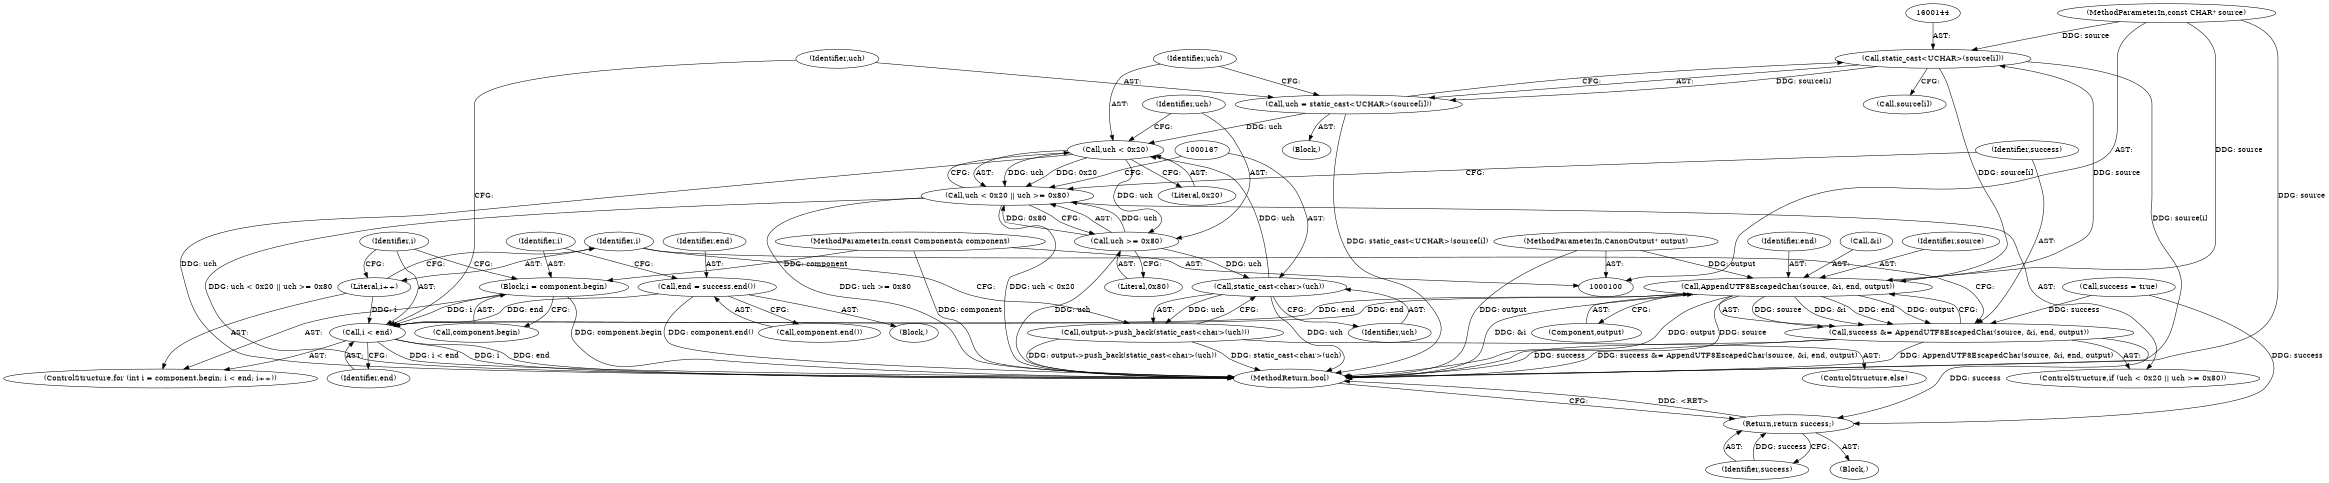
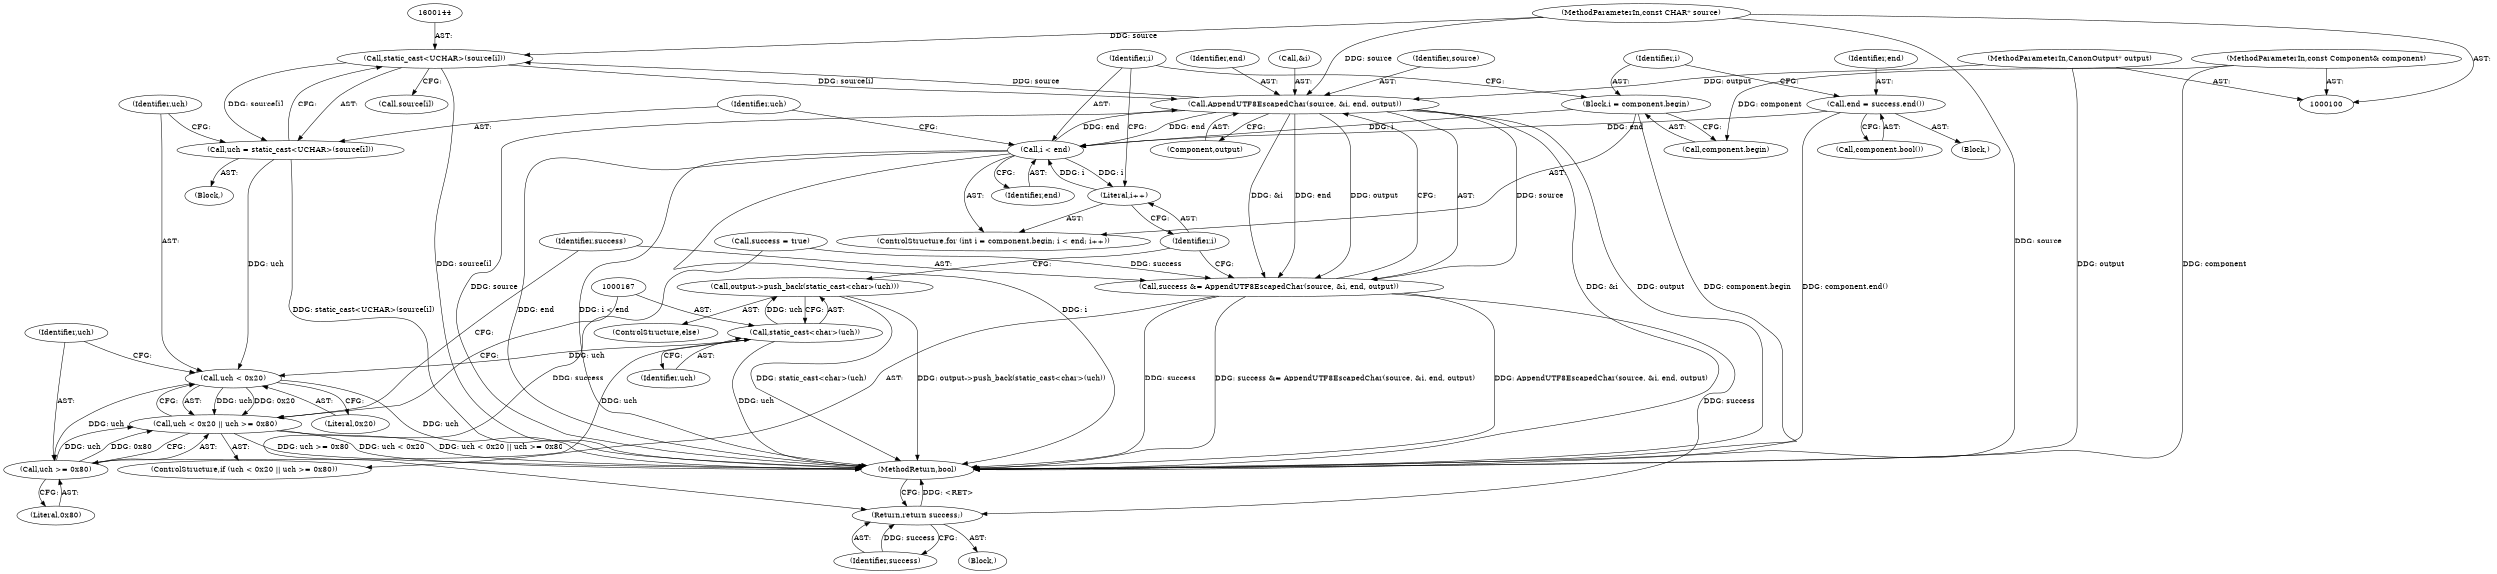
none -> (1088, 169)
(735, 267) -> (1964, 70)
(820, 333) -> (1880, 150)
(1020, 353) -> none
